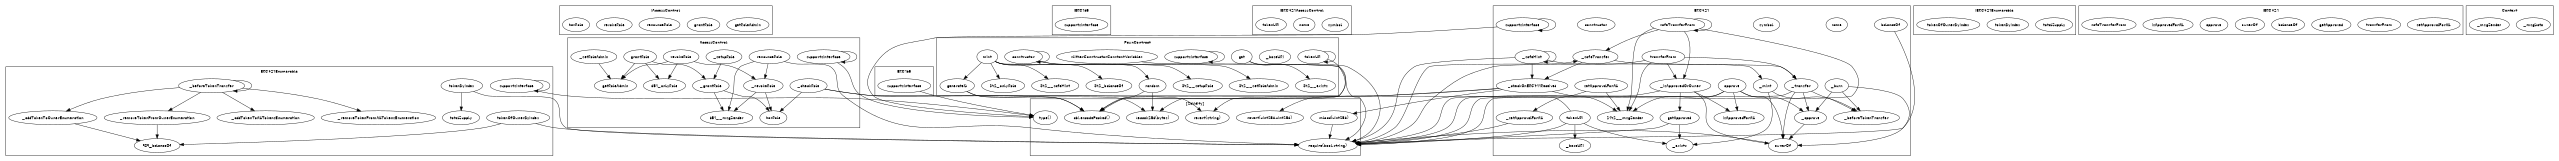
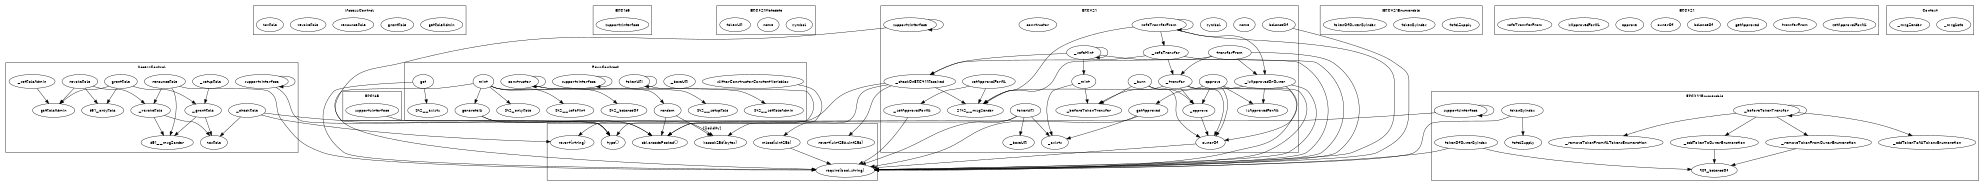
(1302, 10) -> (766, 10)
(1445, 65) -> (1322, 152)
